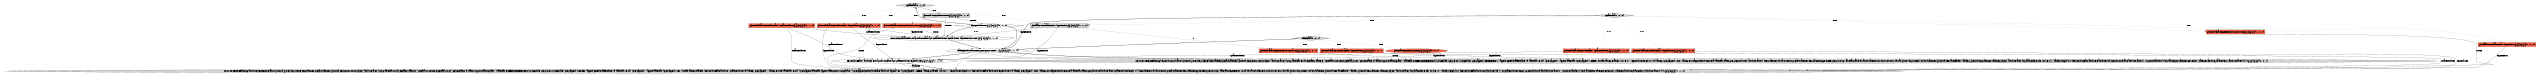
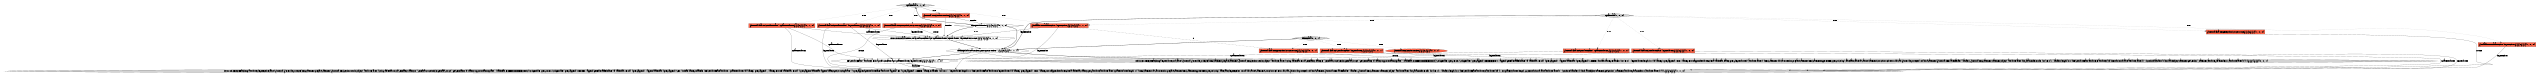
(946, 16) -> (946, 16)
(1059, 26) -> (1059, 26)
